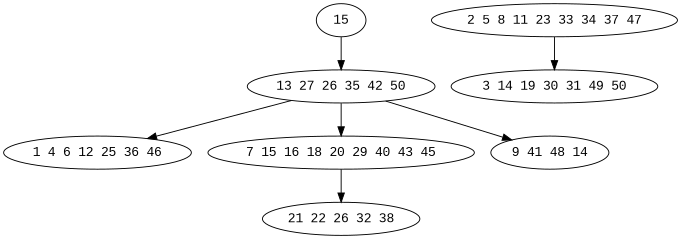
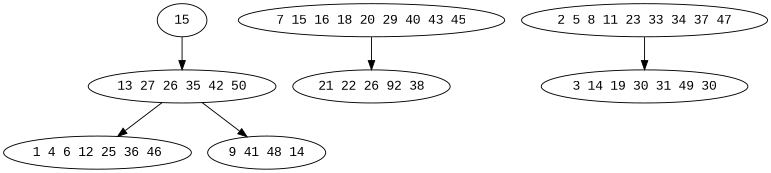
(554, 86) -> (645, 86)
(341, 115) -> none
(341, 219) -> (371, 86)
